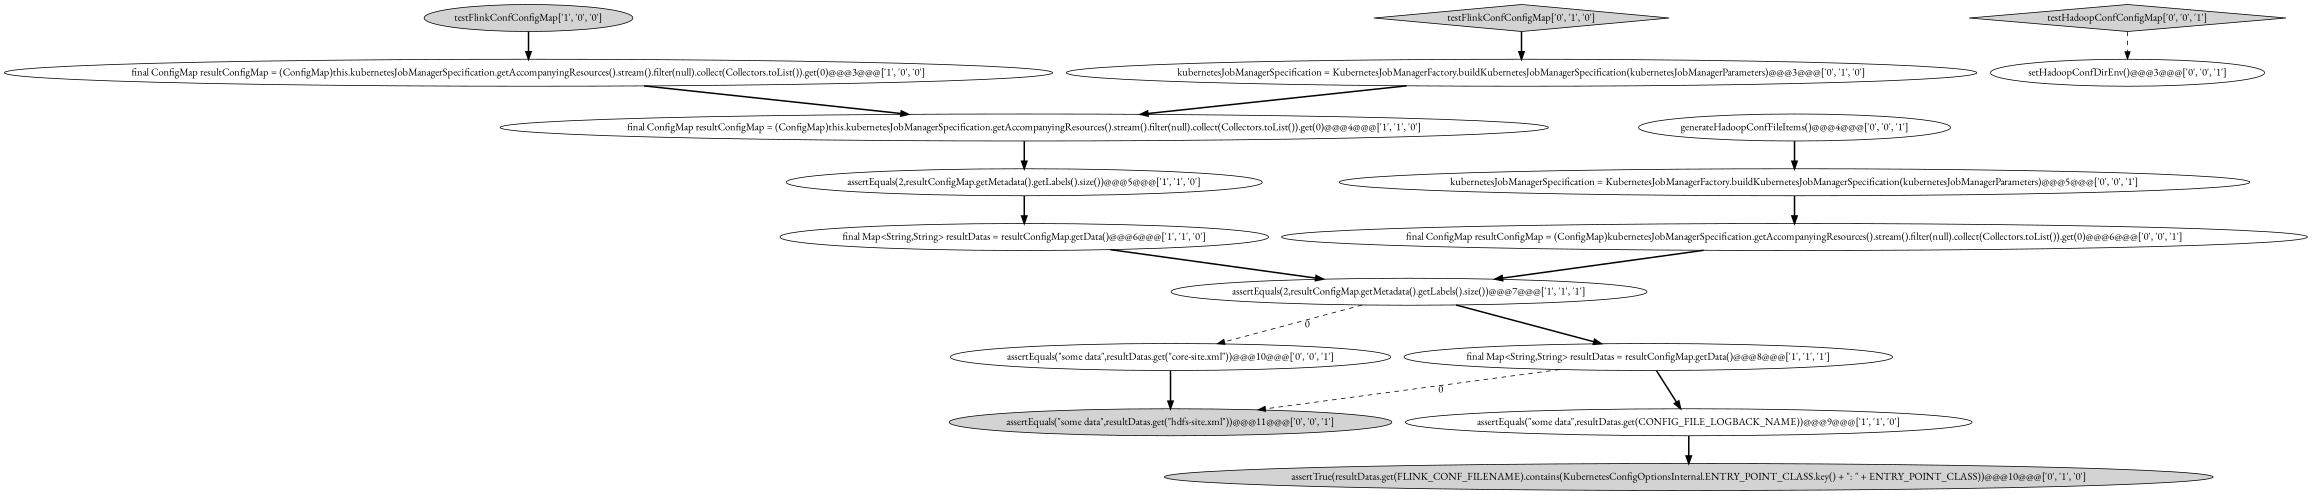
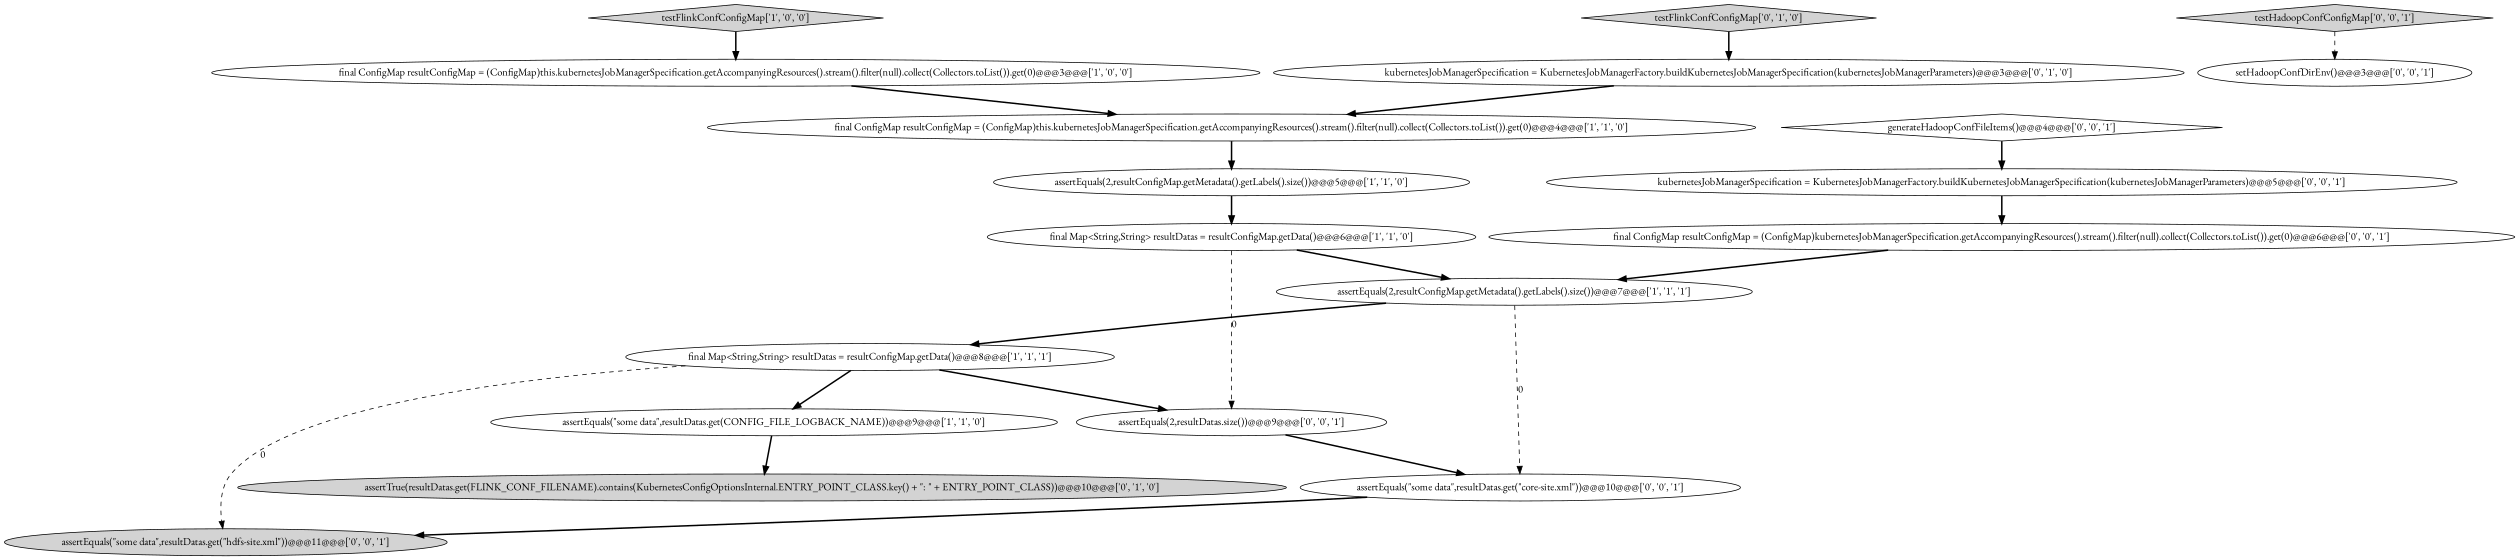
(529, 18) -> (736, 18)
(1795, 128) -> (2002, 128)
none -> (1232, 422)
